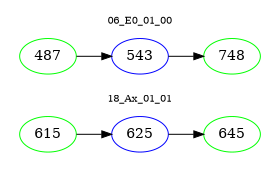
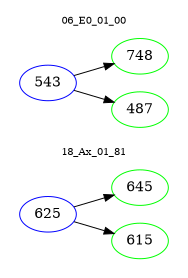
(89, 56) -> (89, 95)
(140, 99) -> (94, 153)
(89, 134) -> (89, 226)
